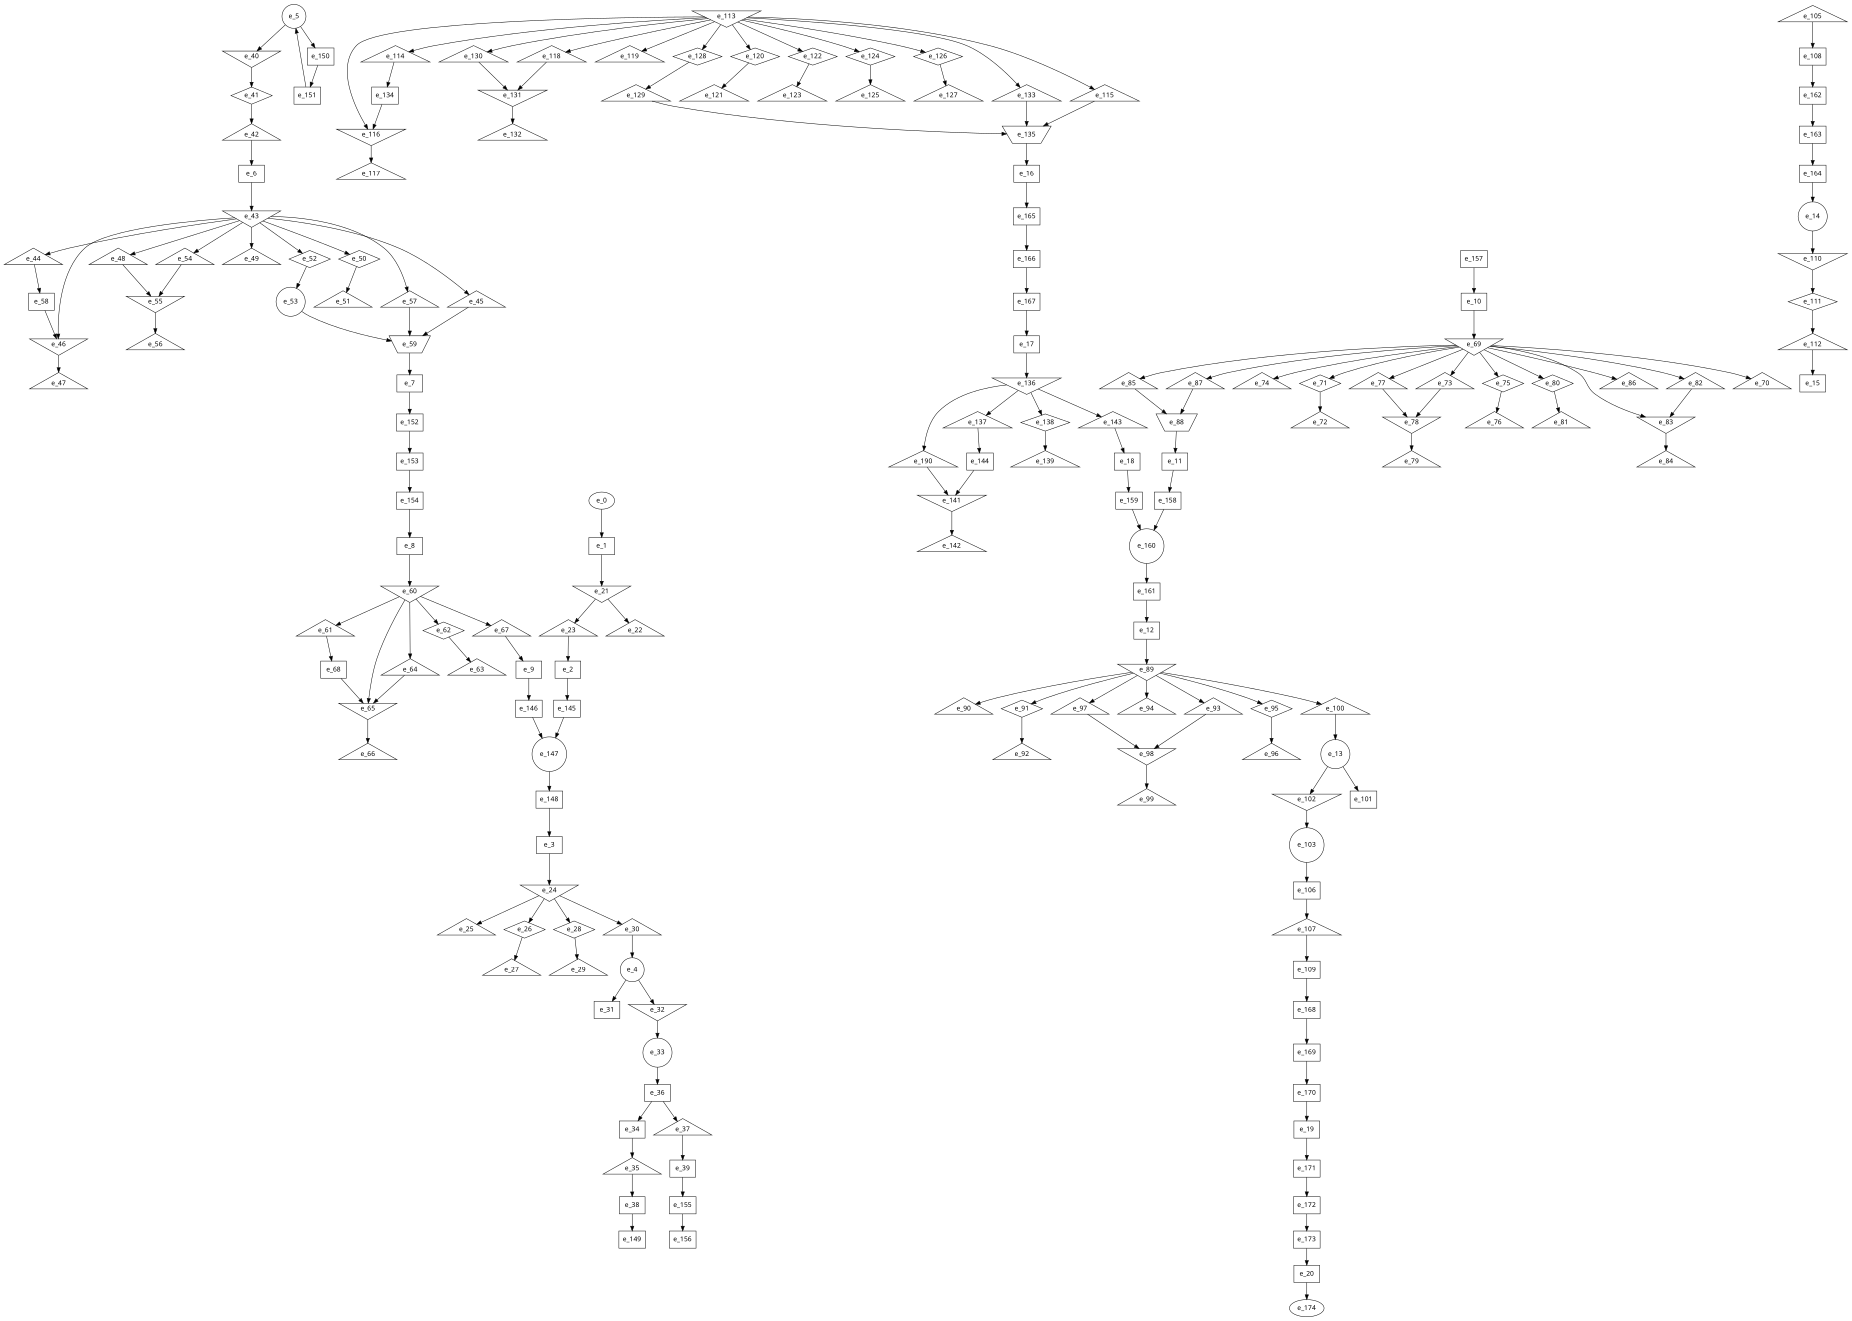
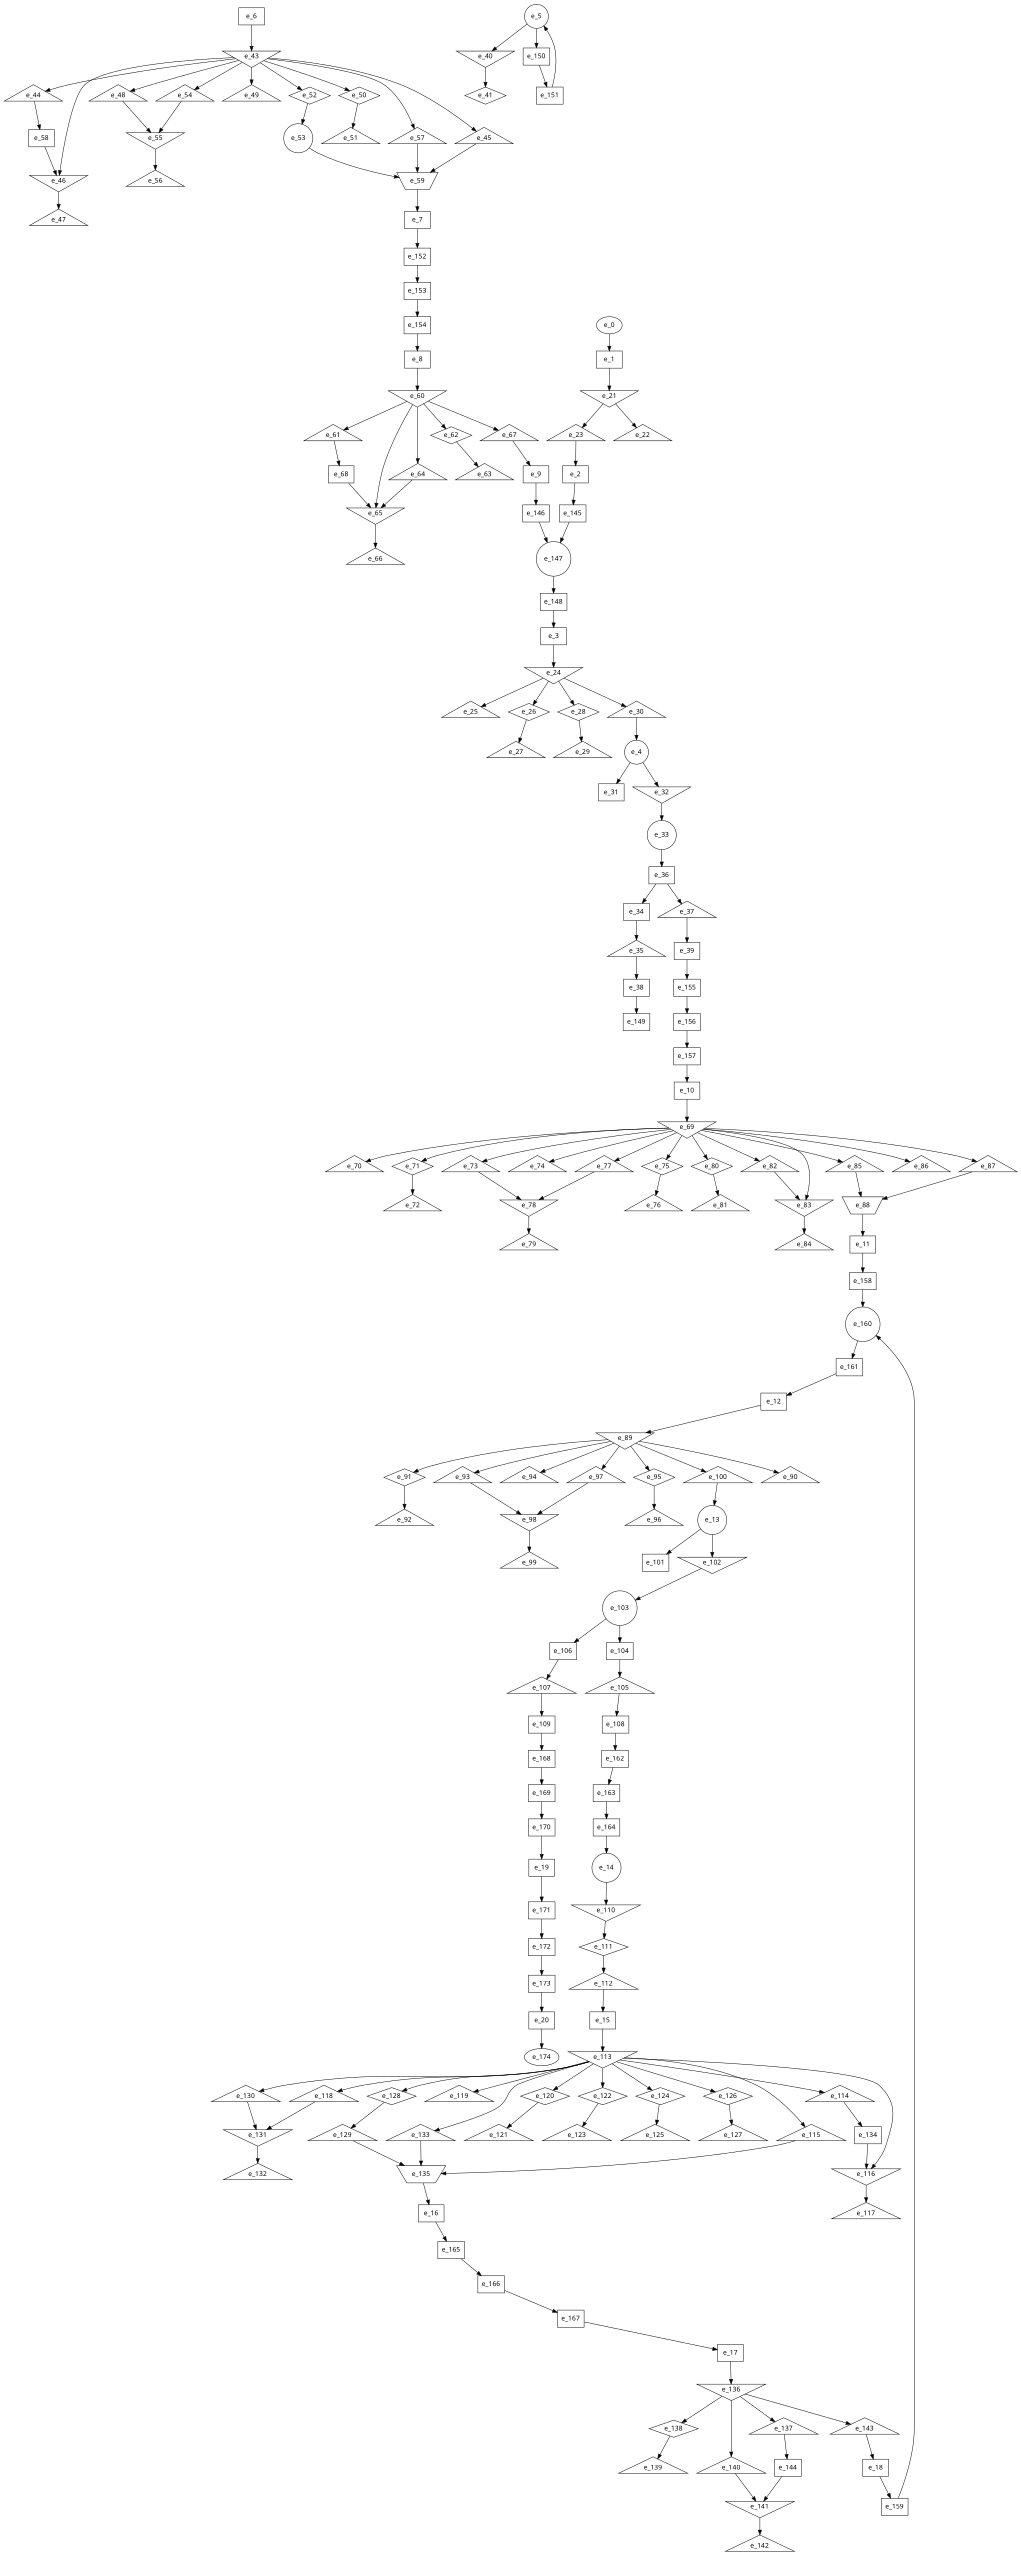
(252, 135) -> none
(923, 462) -> (731, 2468)
none -> (687, 1037)
none -> (620, 1651)
none -> (603, 2038)
